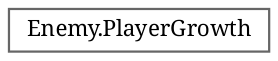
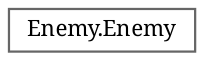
(139, 30) -> (102, 30)
